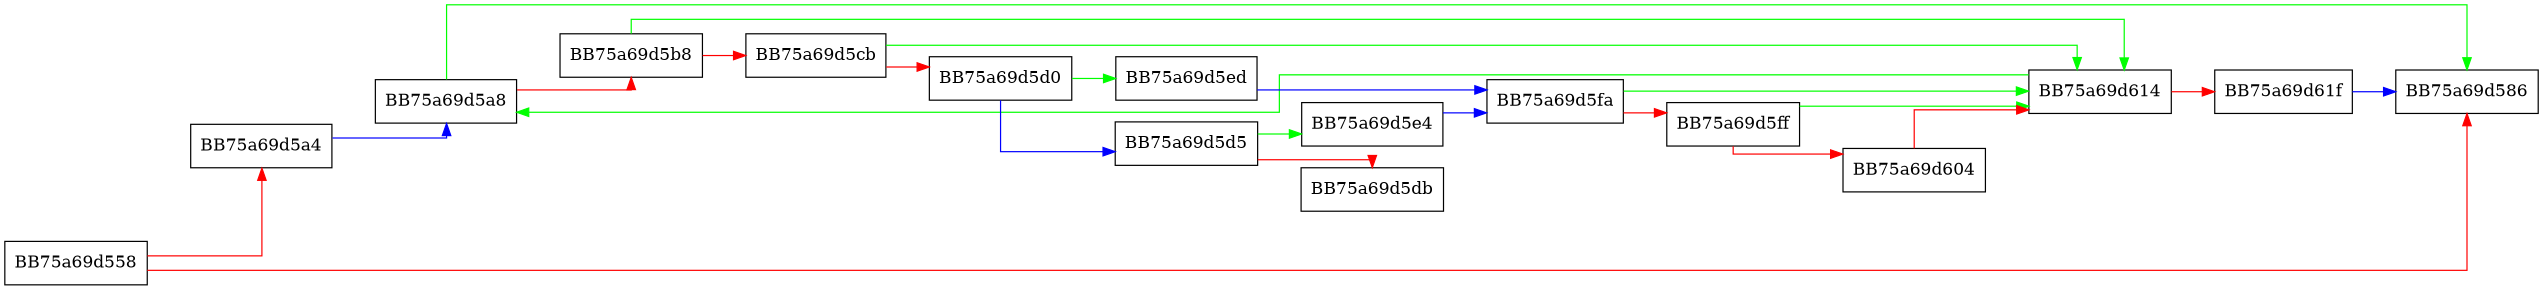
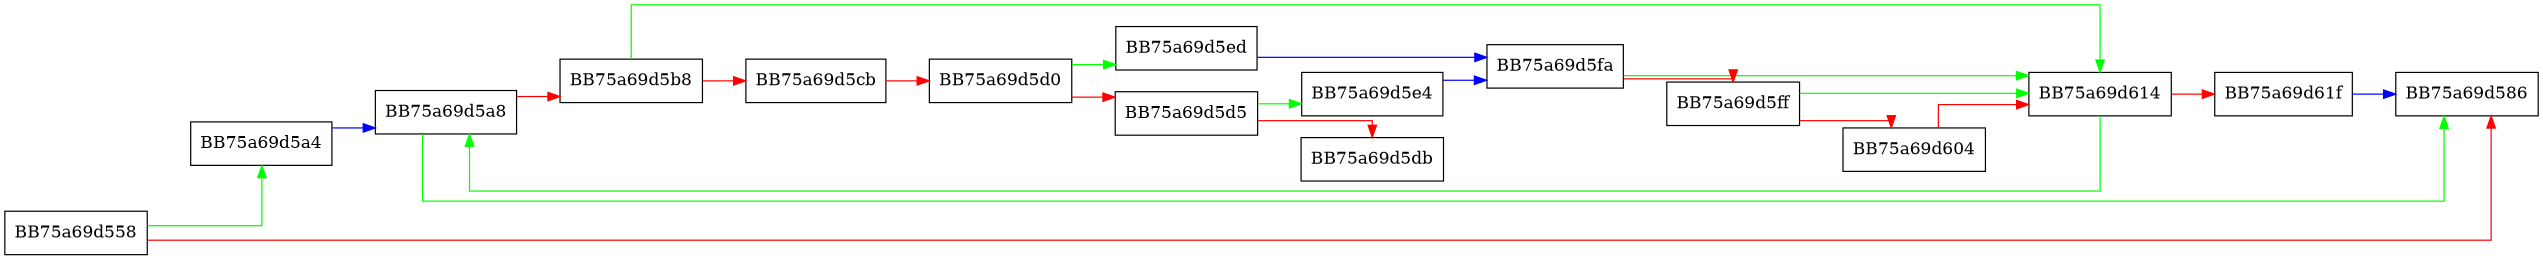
(1488, 45) -> none
(1026, 152) -> (1087, 97)
(242, 256) -> (229, 226)
